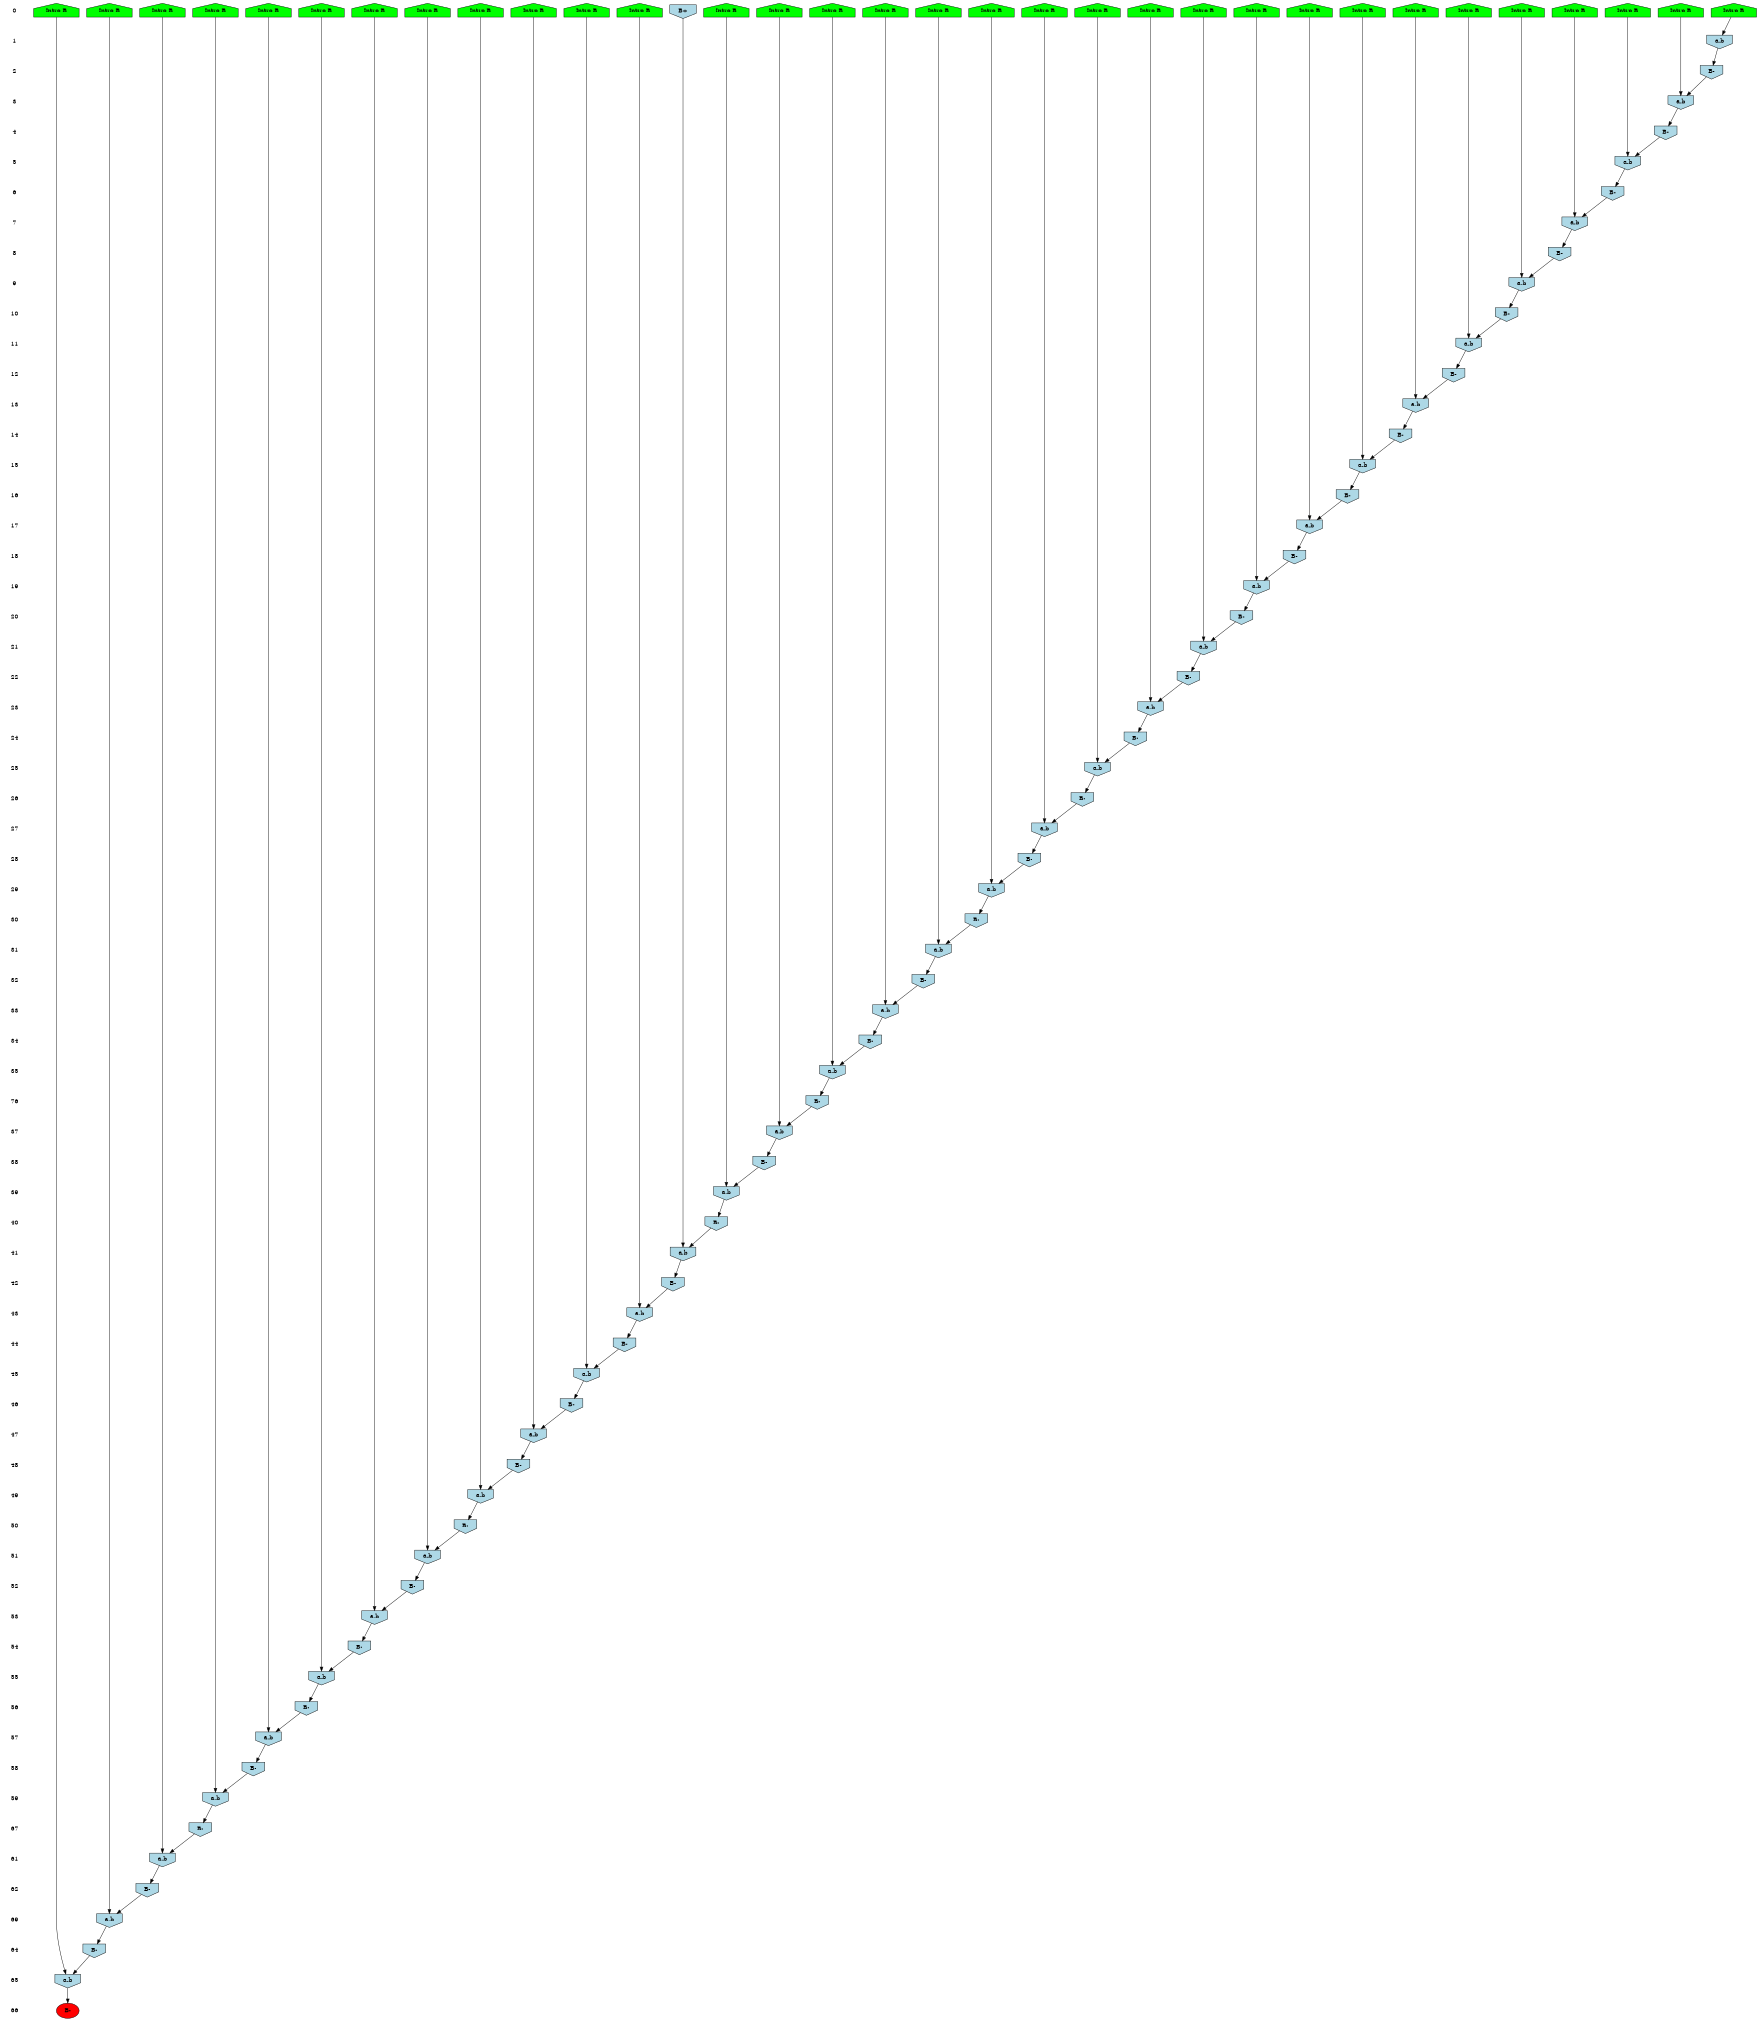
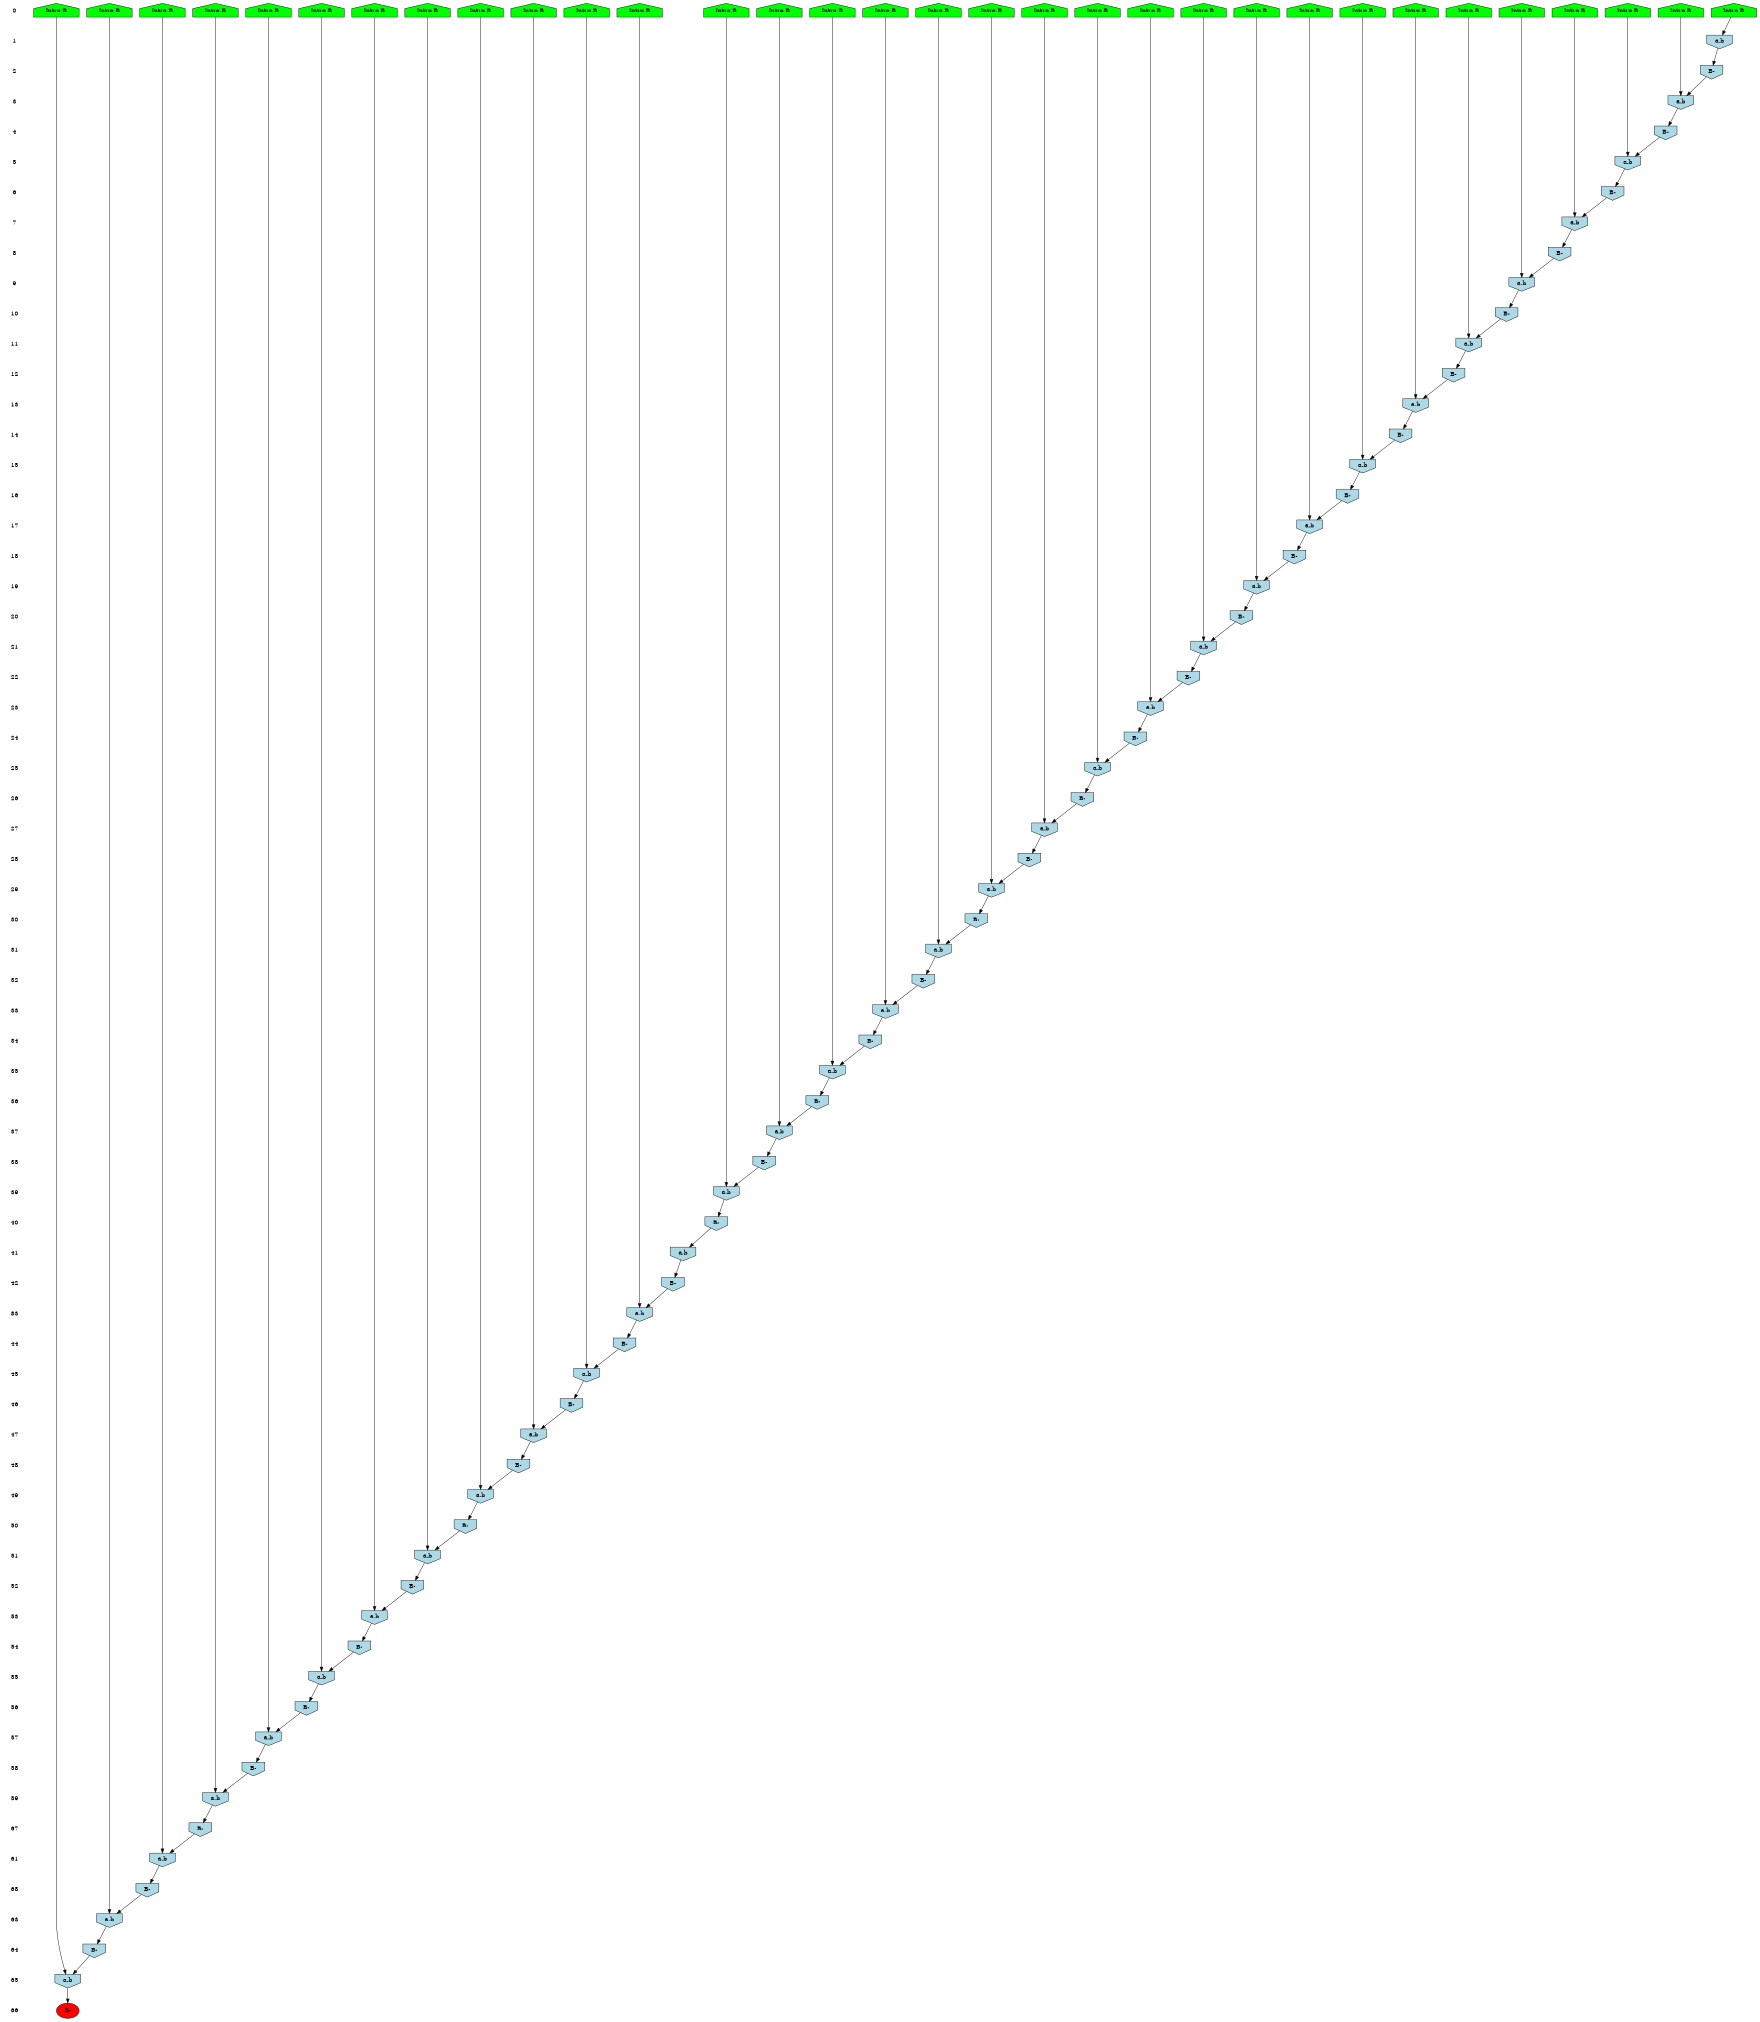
(683, 11) -> none
(15, 1102) -> (15, 1102)
(15, 1314) -> (15, 1314)
(15, 1890) -> (15, 1890)
(15, 1920) -> (15, 1920)
